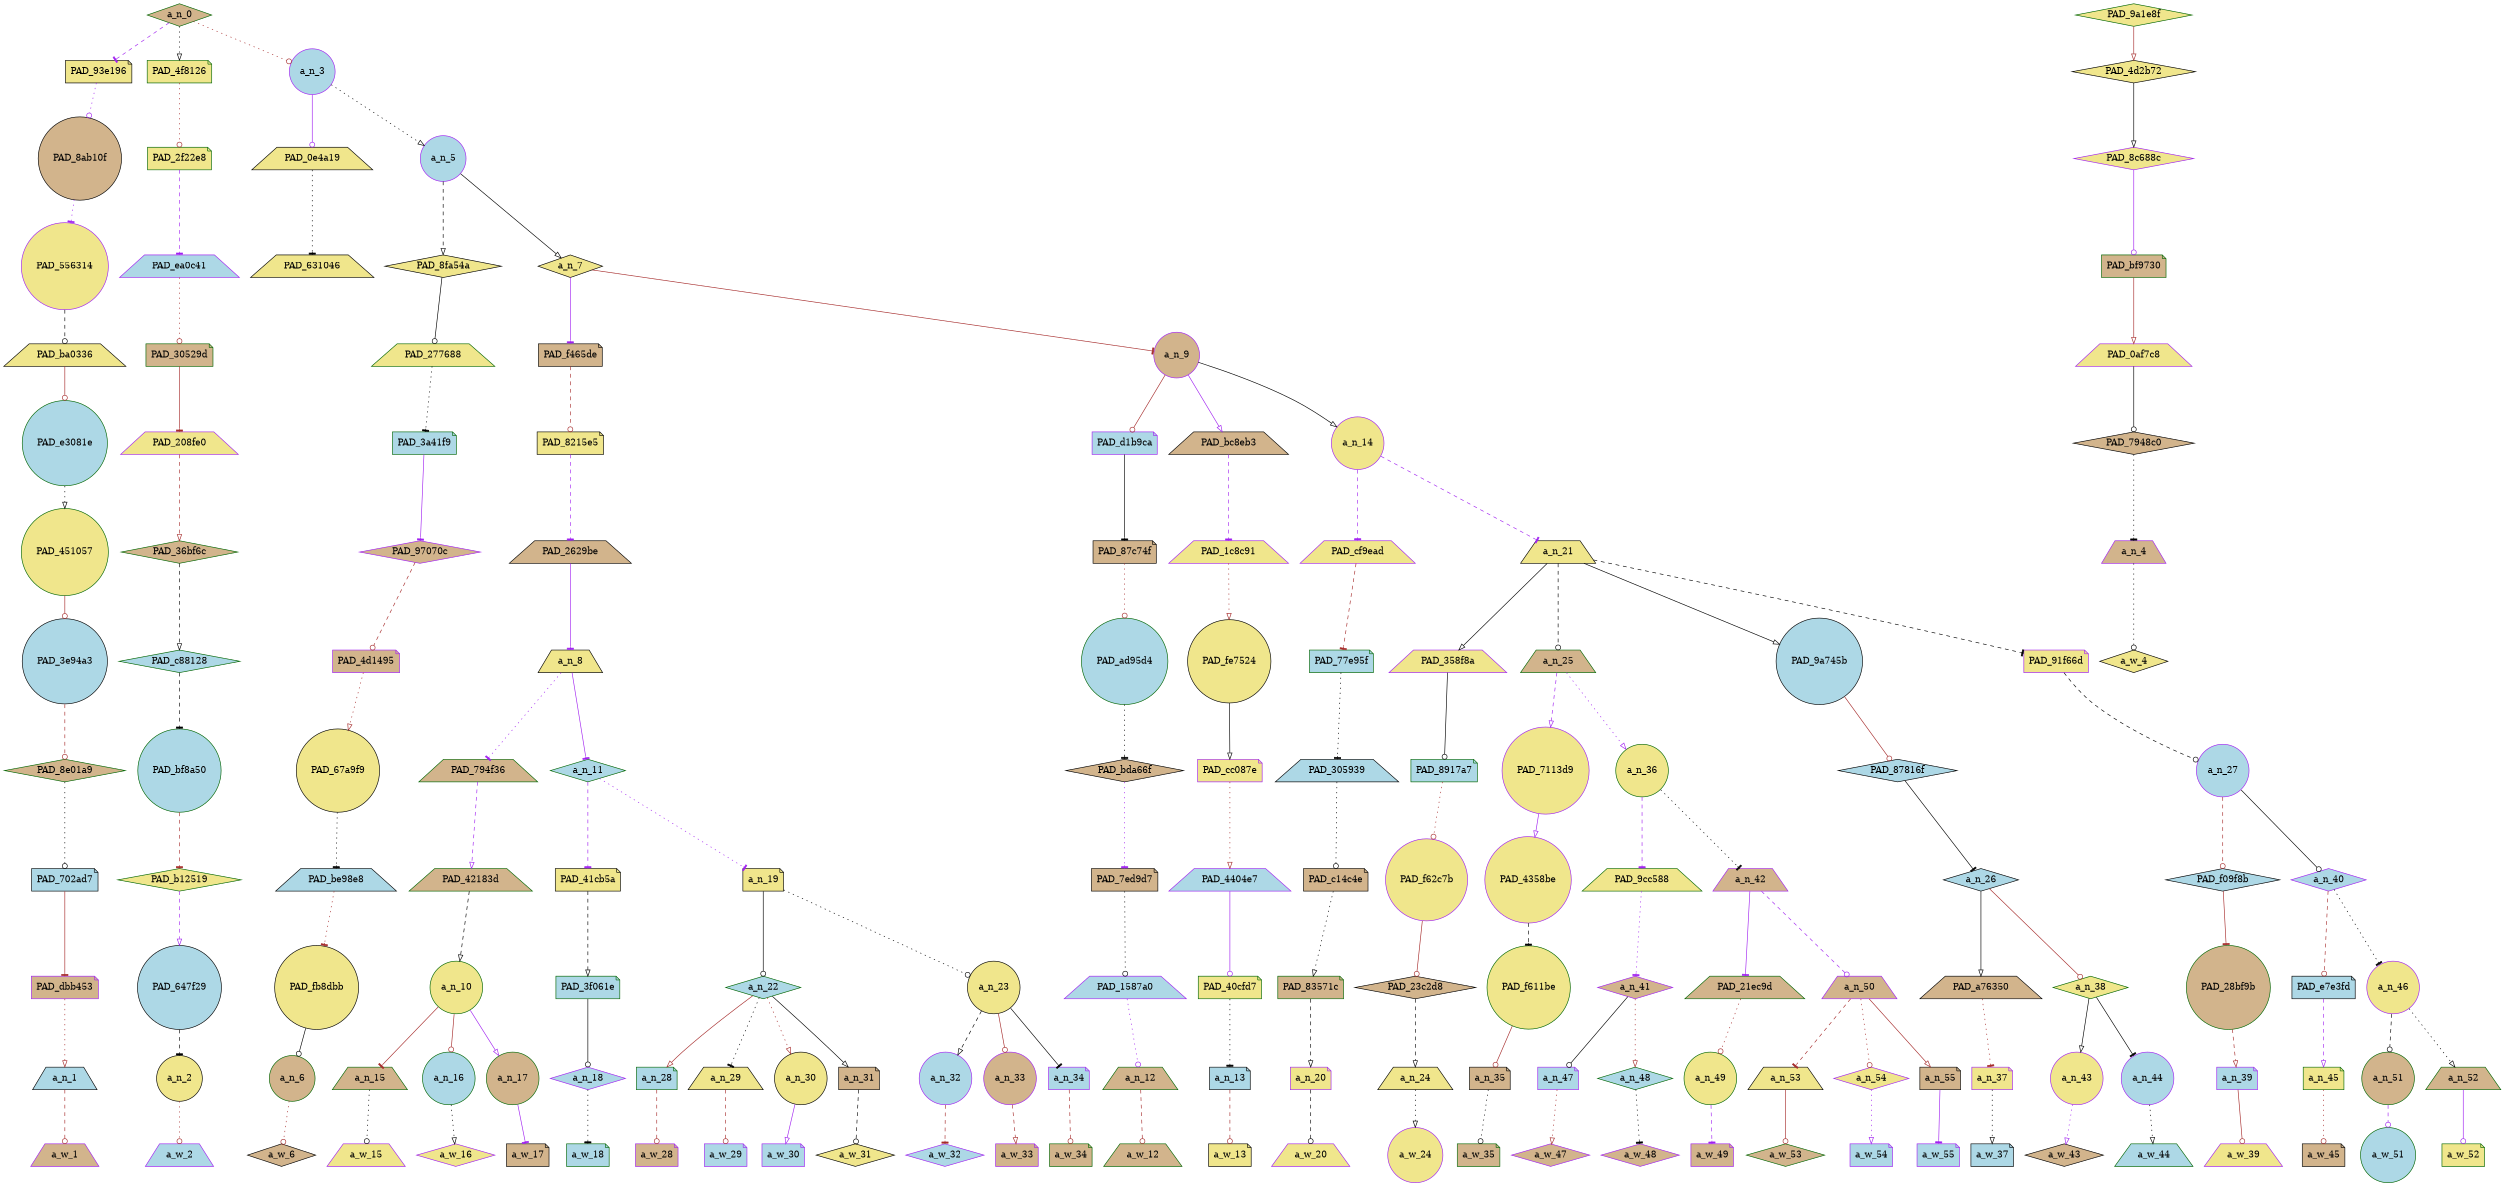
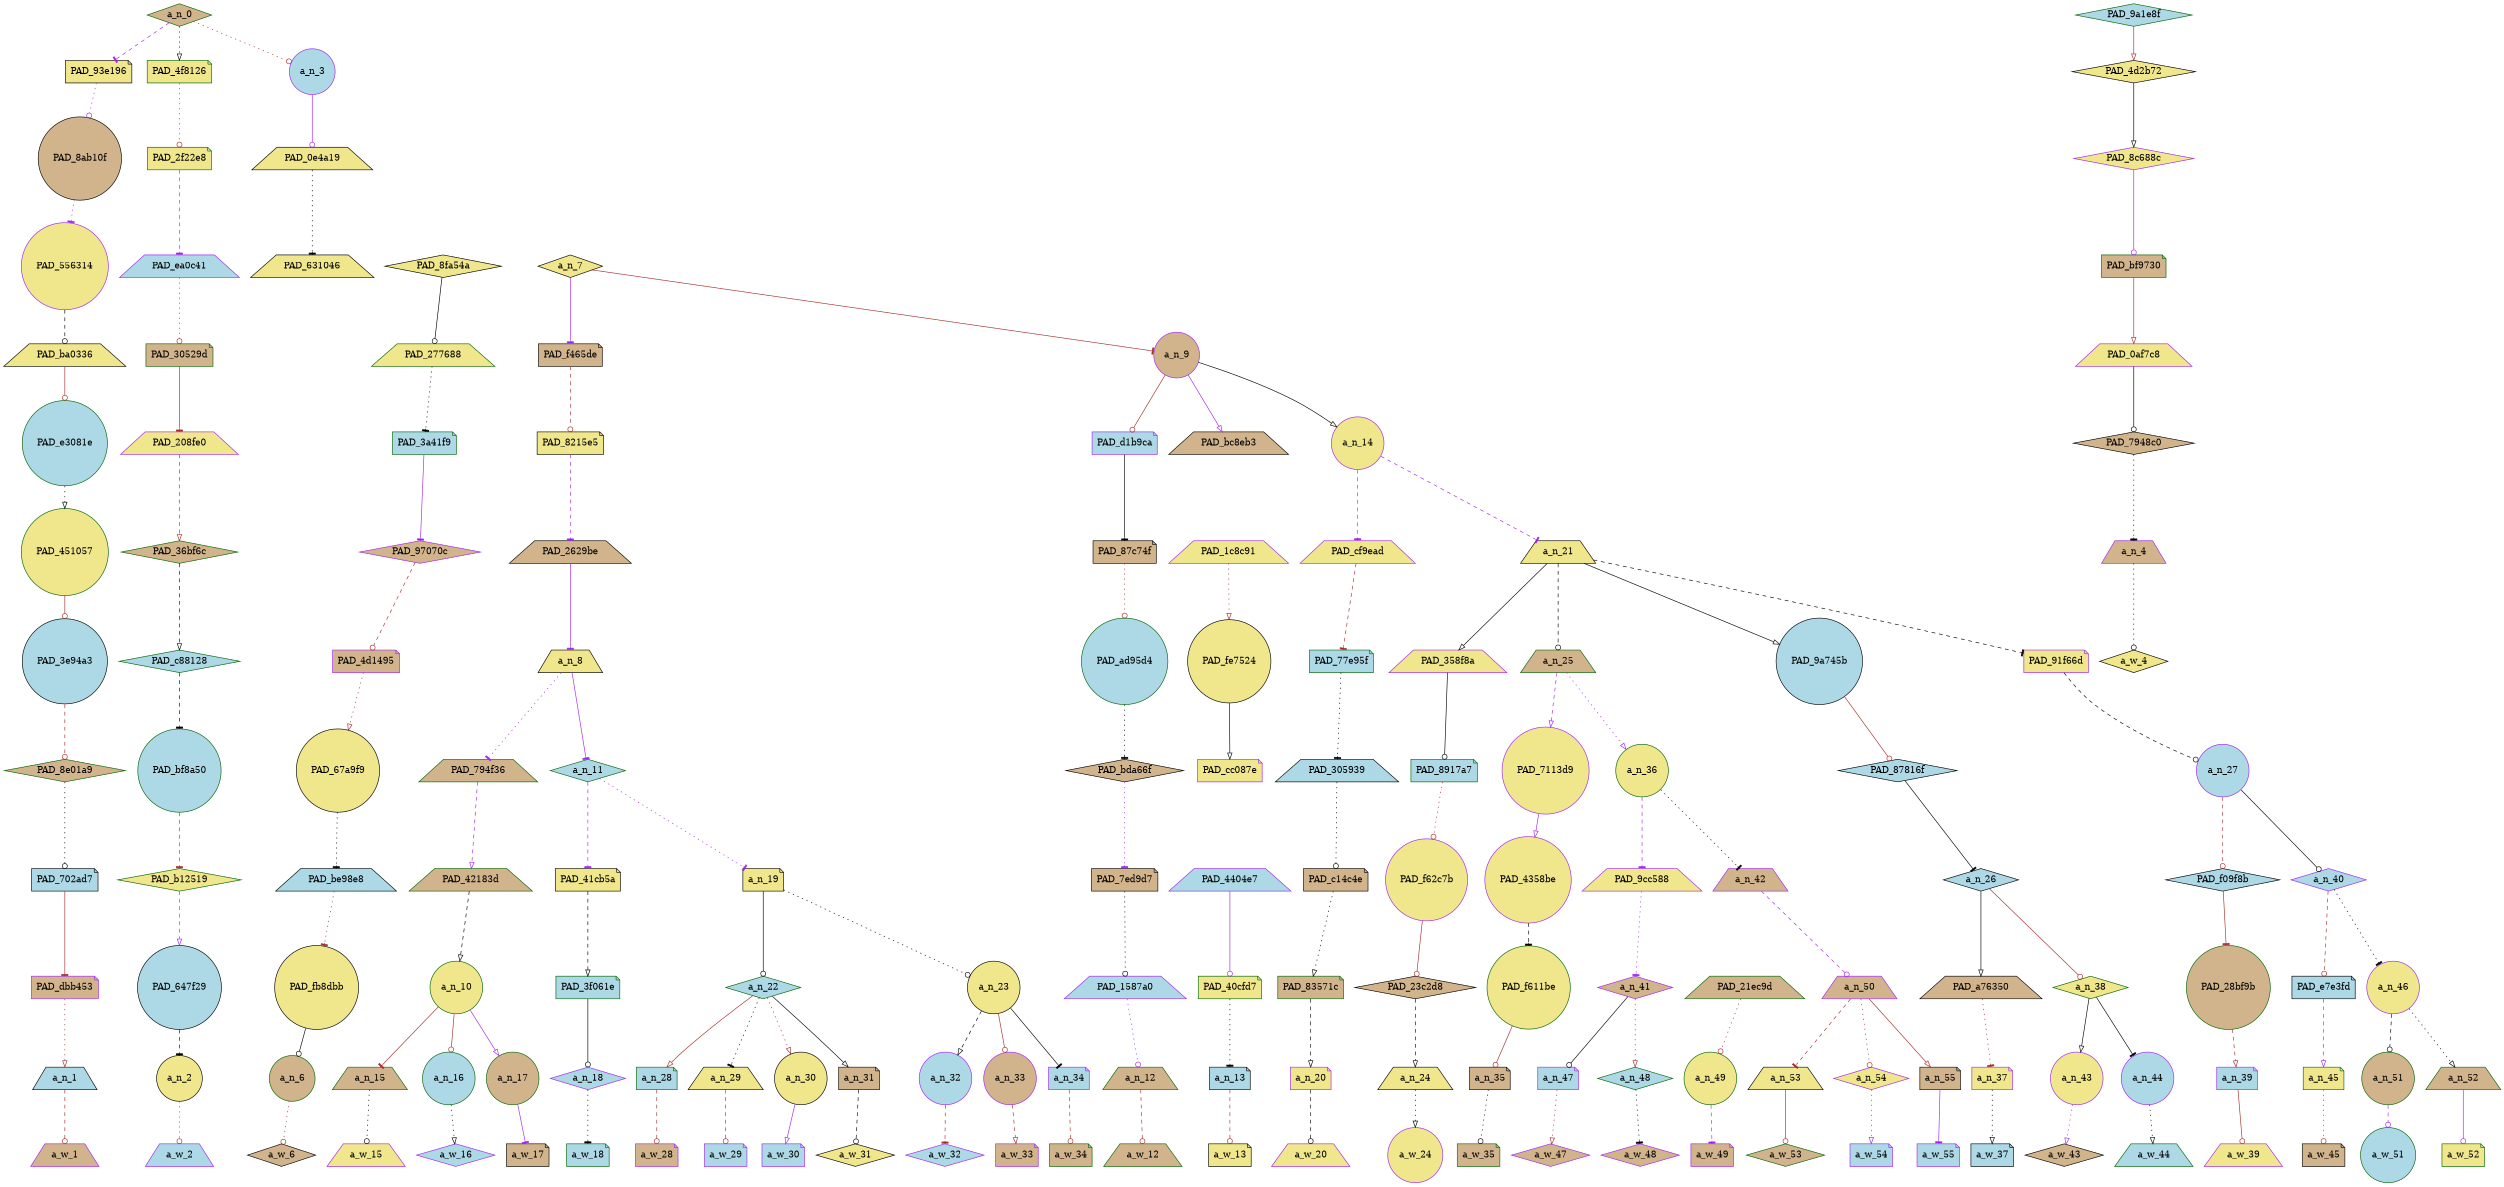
(2134, 15) -> (2134, 15)
(443, 159) -> none
(1229, 496) -> none
(1230, 822) -> none
(1642, 880) -> (1642, 880)
(1748, 932) -> none
(456, 1155) -> (456, 1155)
